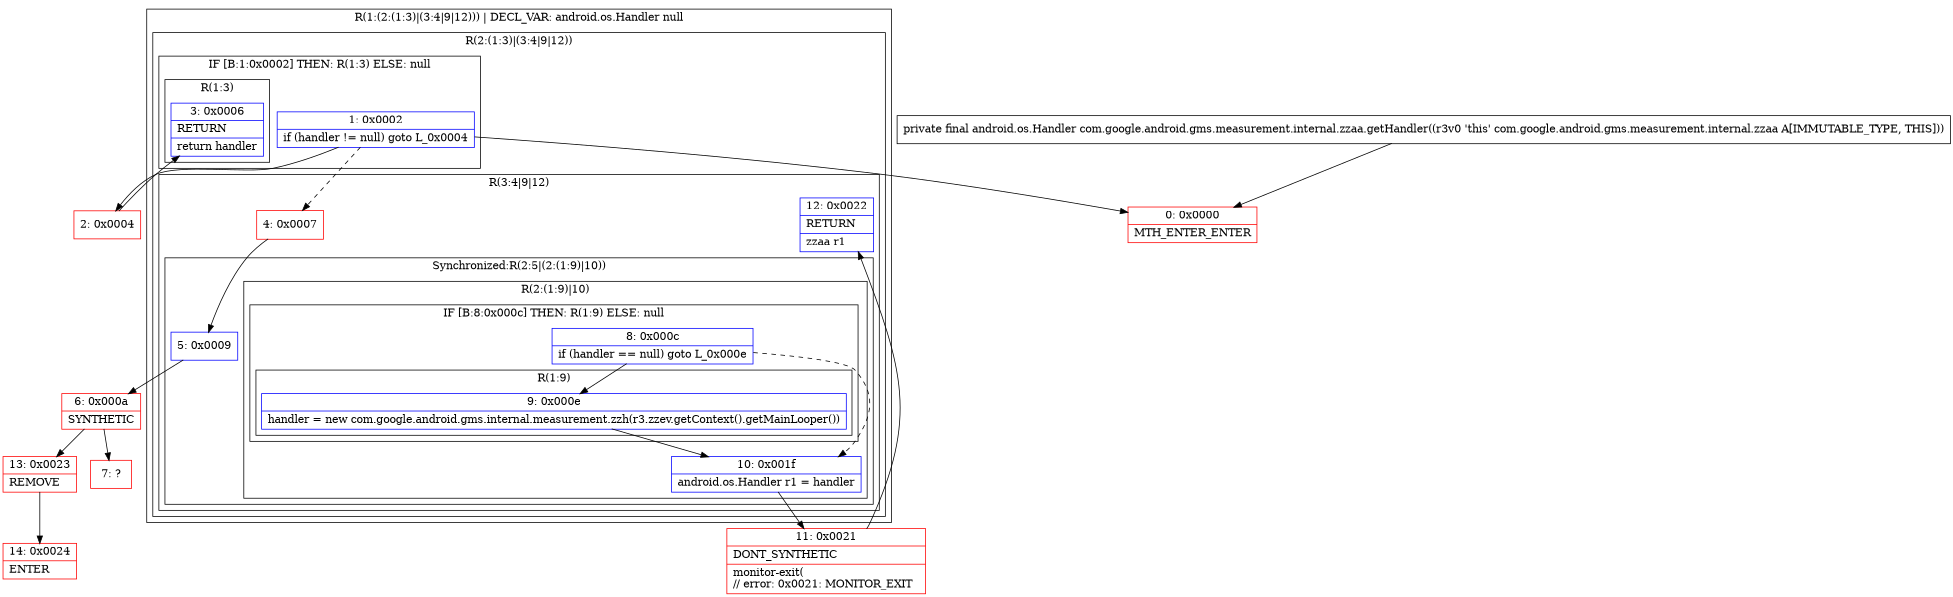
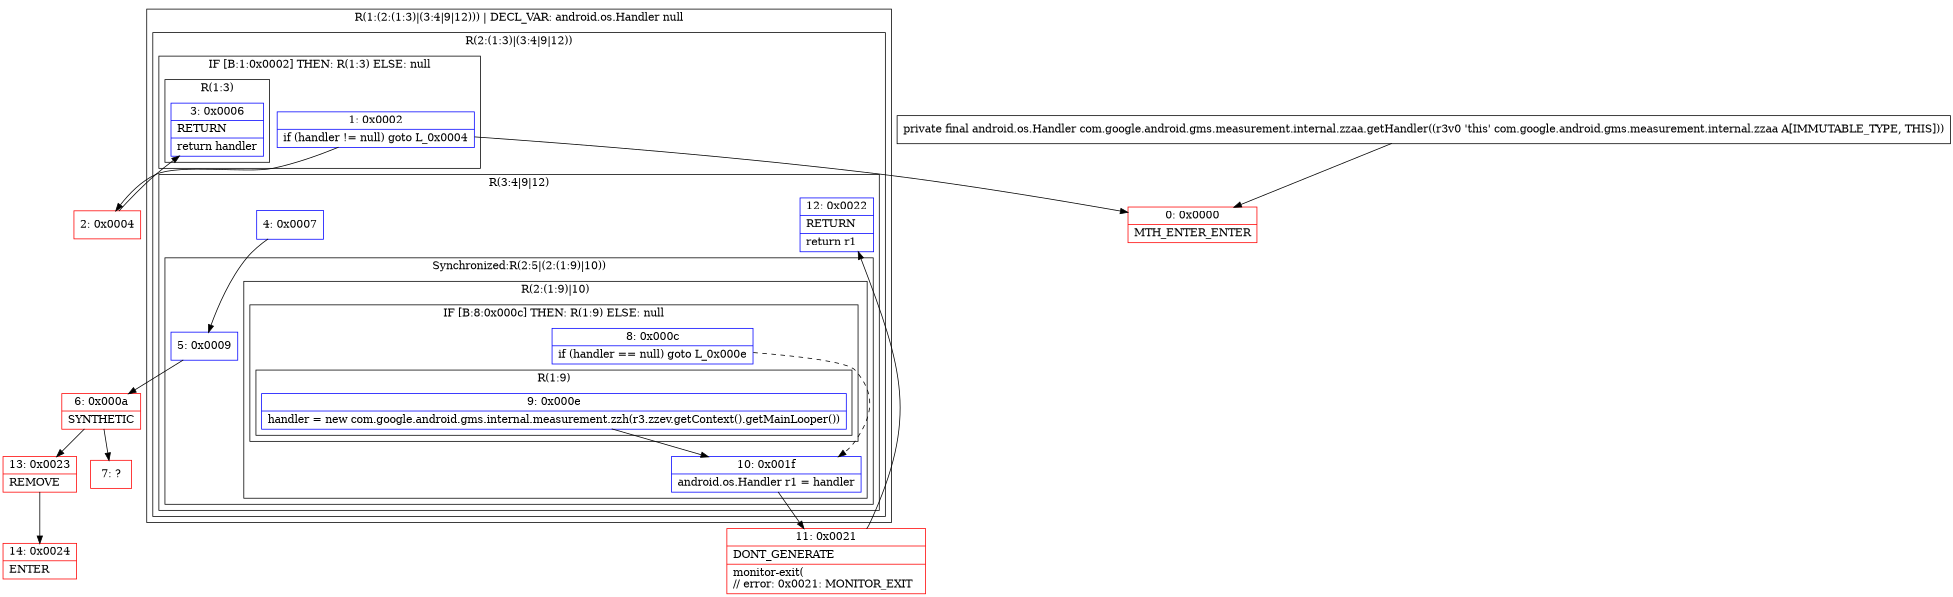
(330, 180) -> none
(290, 225) -> (290, 225)
(826, 242) -> (832, 242)
(607, 377) -> none
(785, 555) -> (784, 555)
